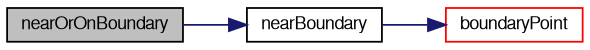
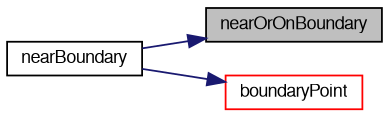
(206, 25) -> (165, 45)
